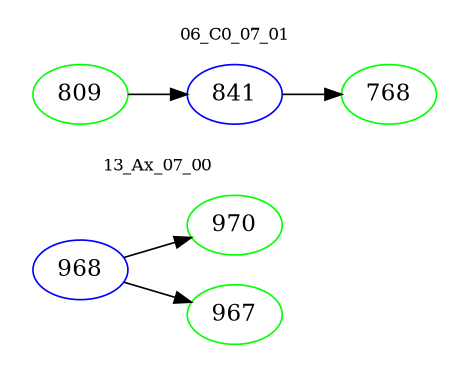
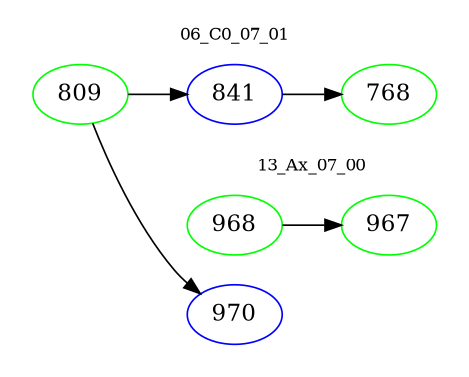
(235, 225) -> (235, 315)
(150, 250) -> (132, 208)
(80, 270) -> (235, 225)
